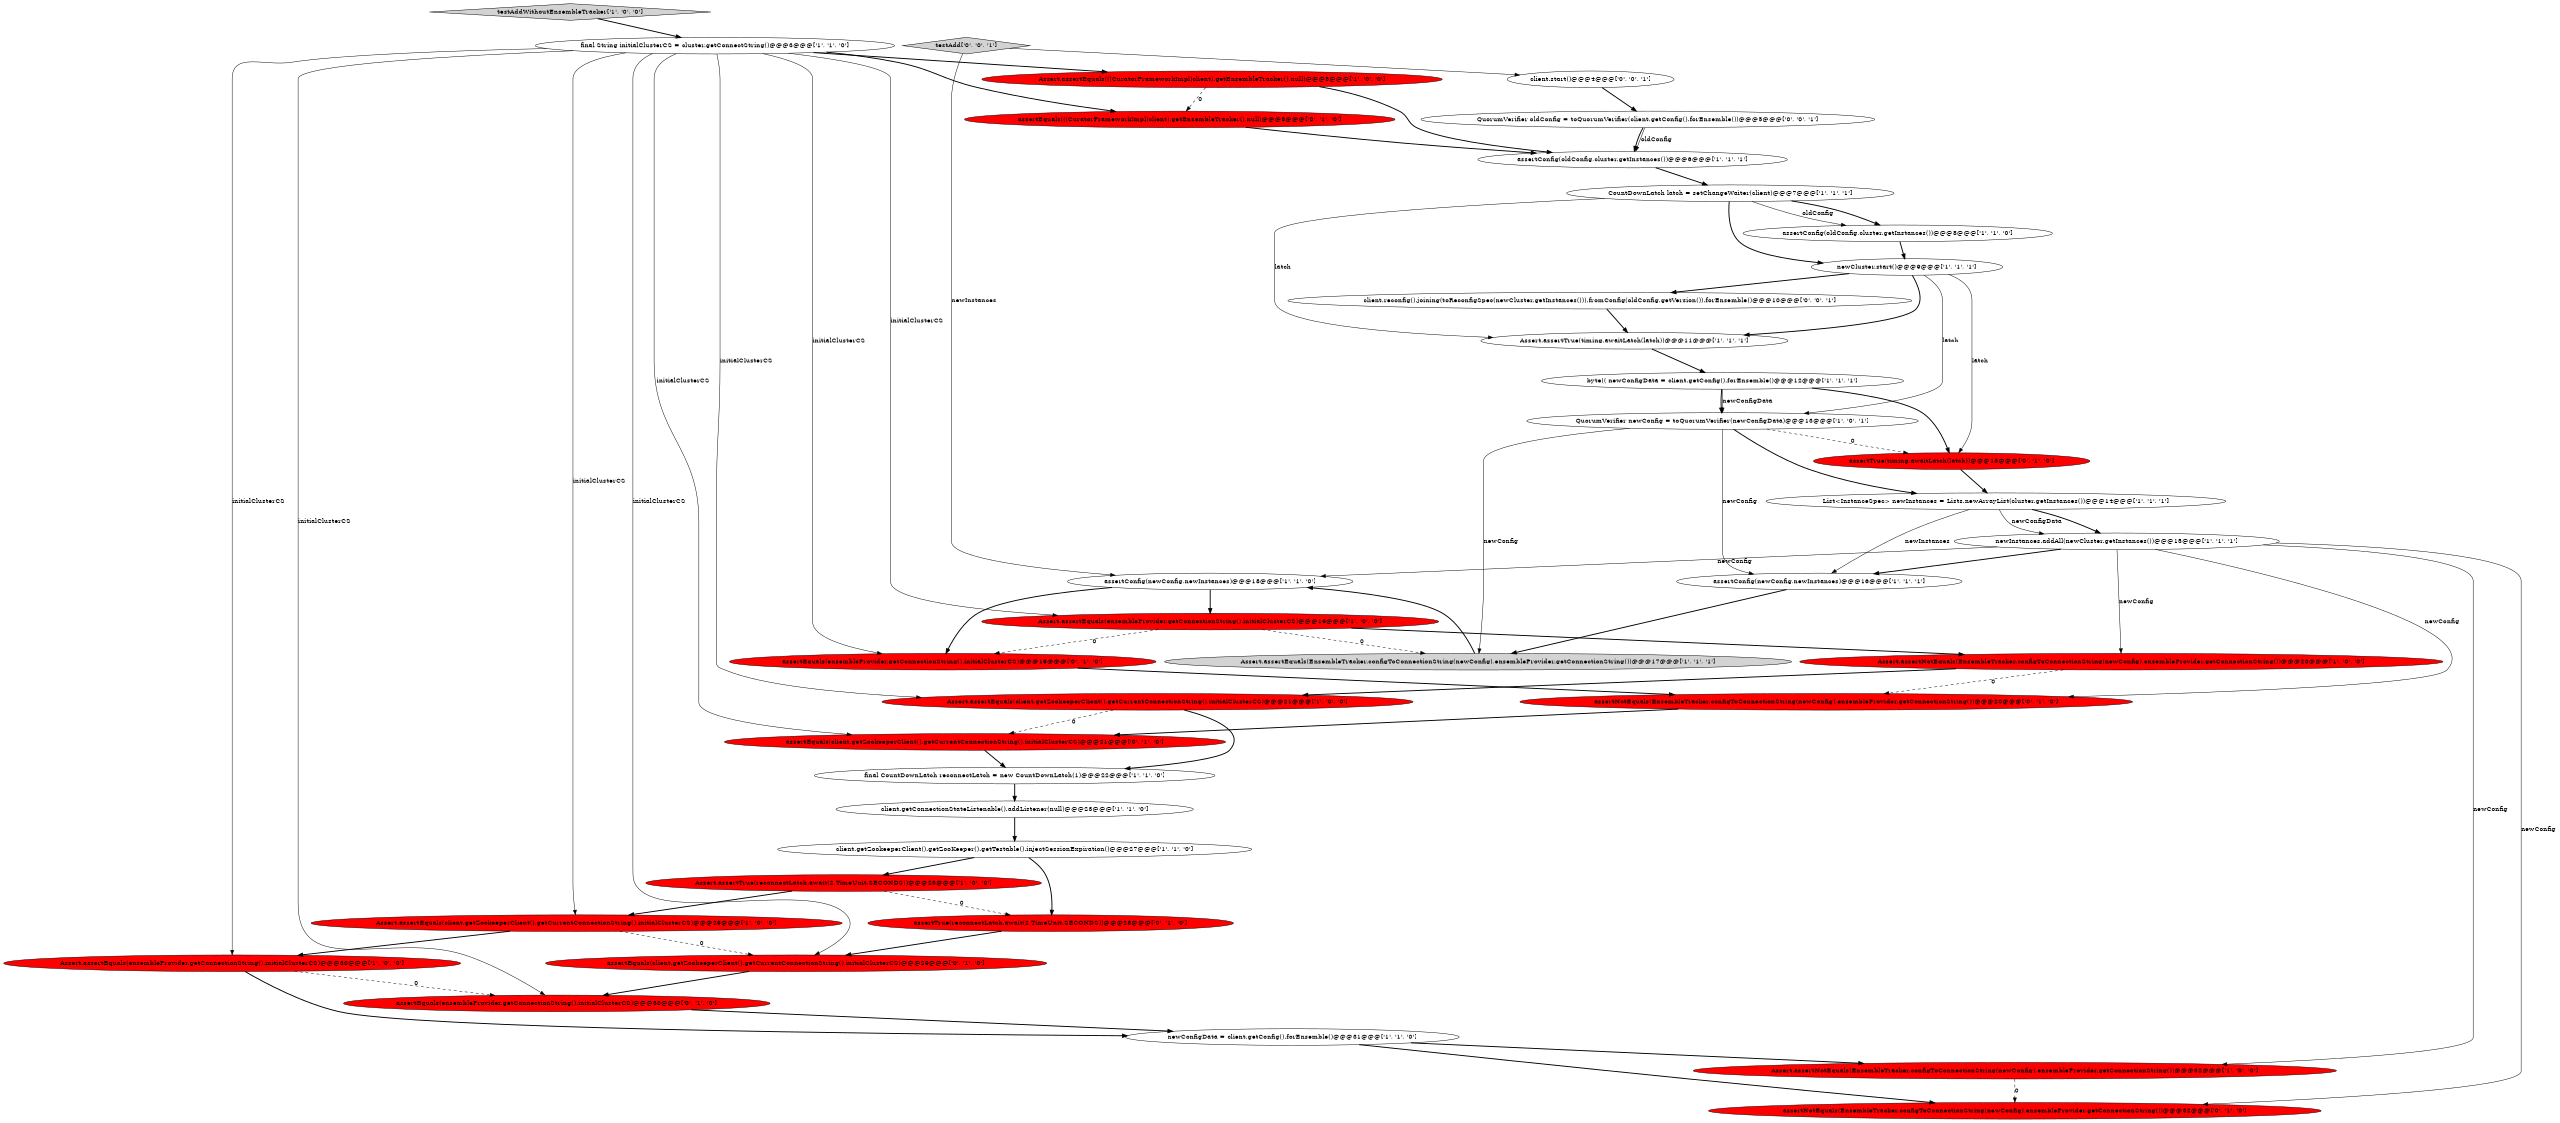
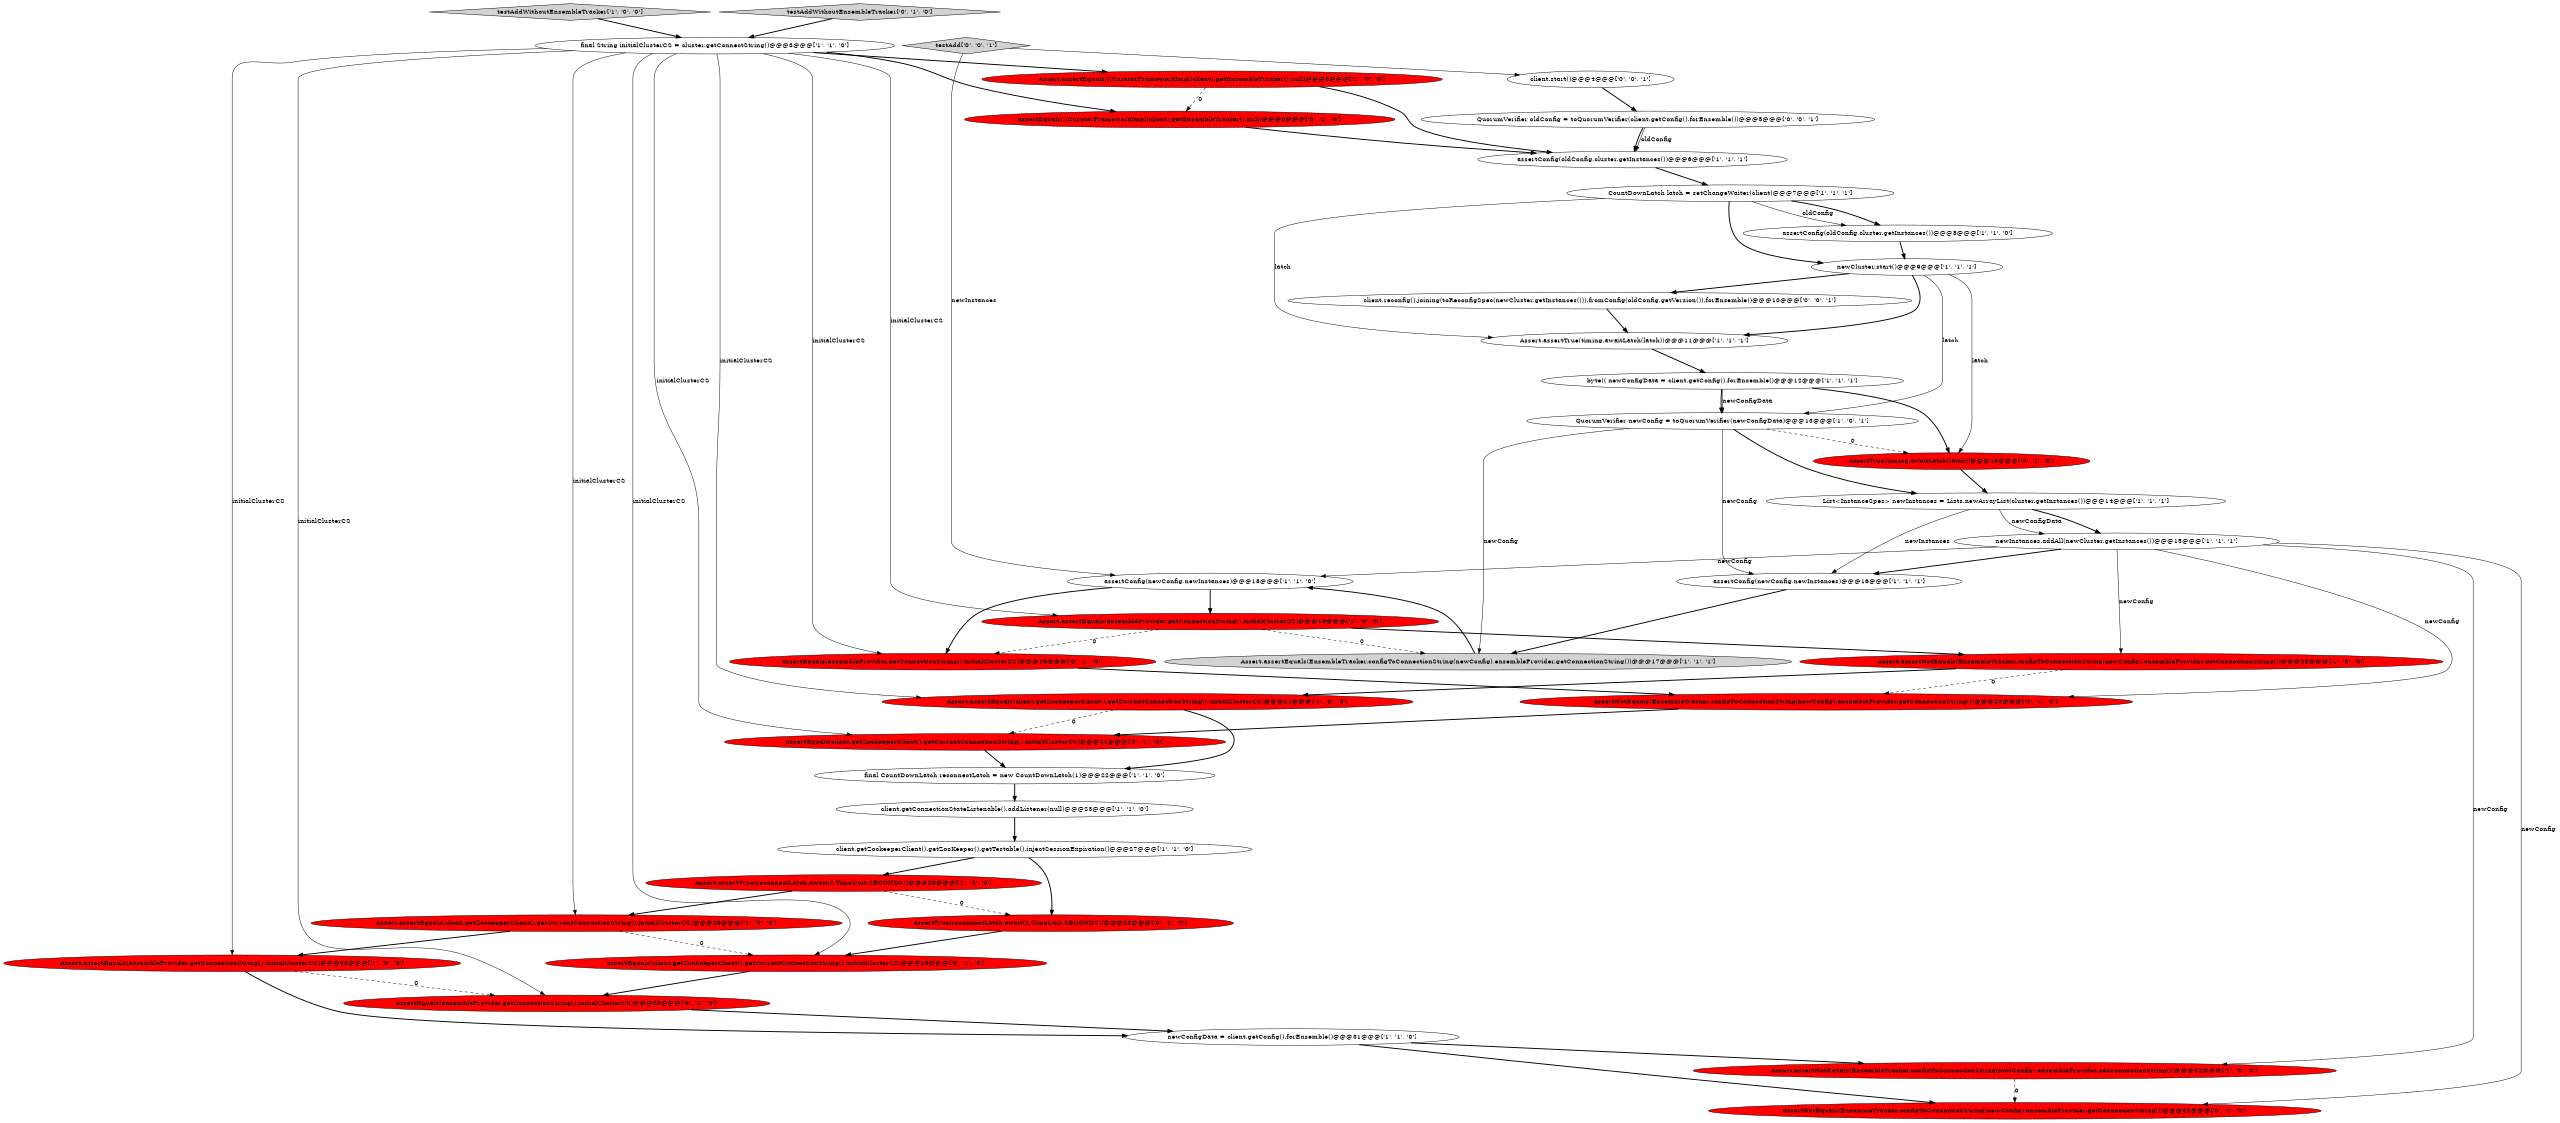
none -> (860, 12)
